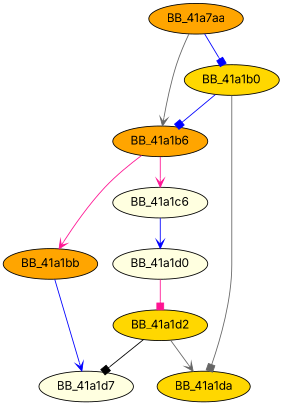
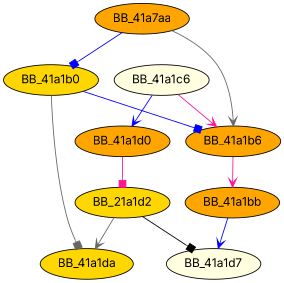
(160, 168) -> (194, 108)
(160, 264) -> (123, 141)
(160, 325) -> (123, 203)
